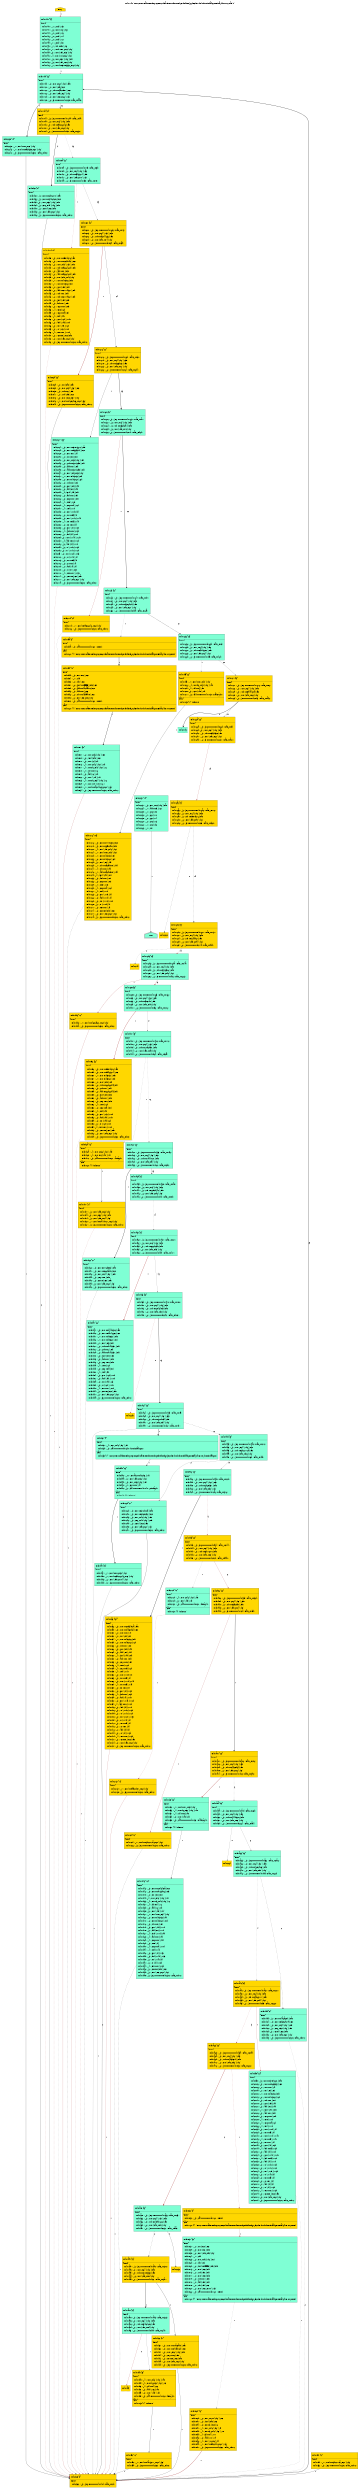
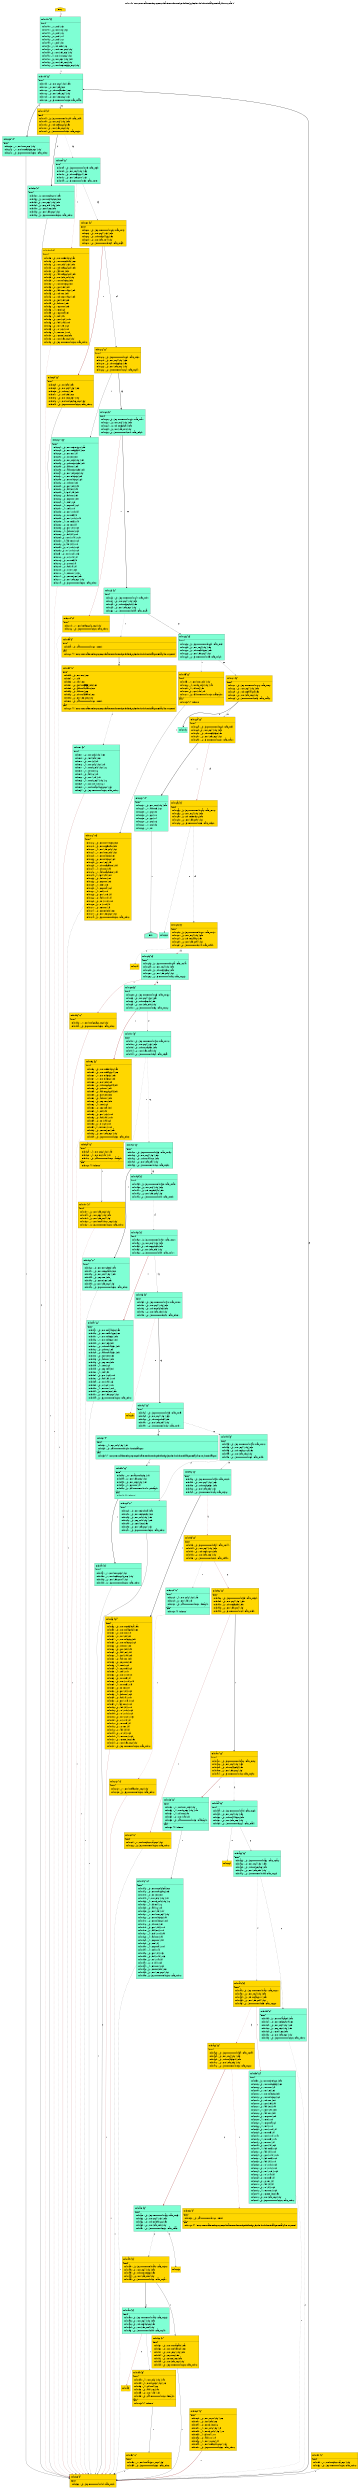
(108, 728) -> (108, 728)
none -> (179, 768)
(151, 935) -> (151, 935)
(164, 935) -> (164, 935)
(93, 1932) -> (89, 1937)
(240, 2270) -> none
